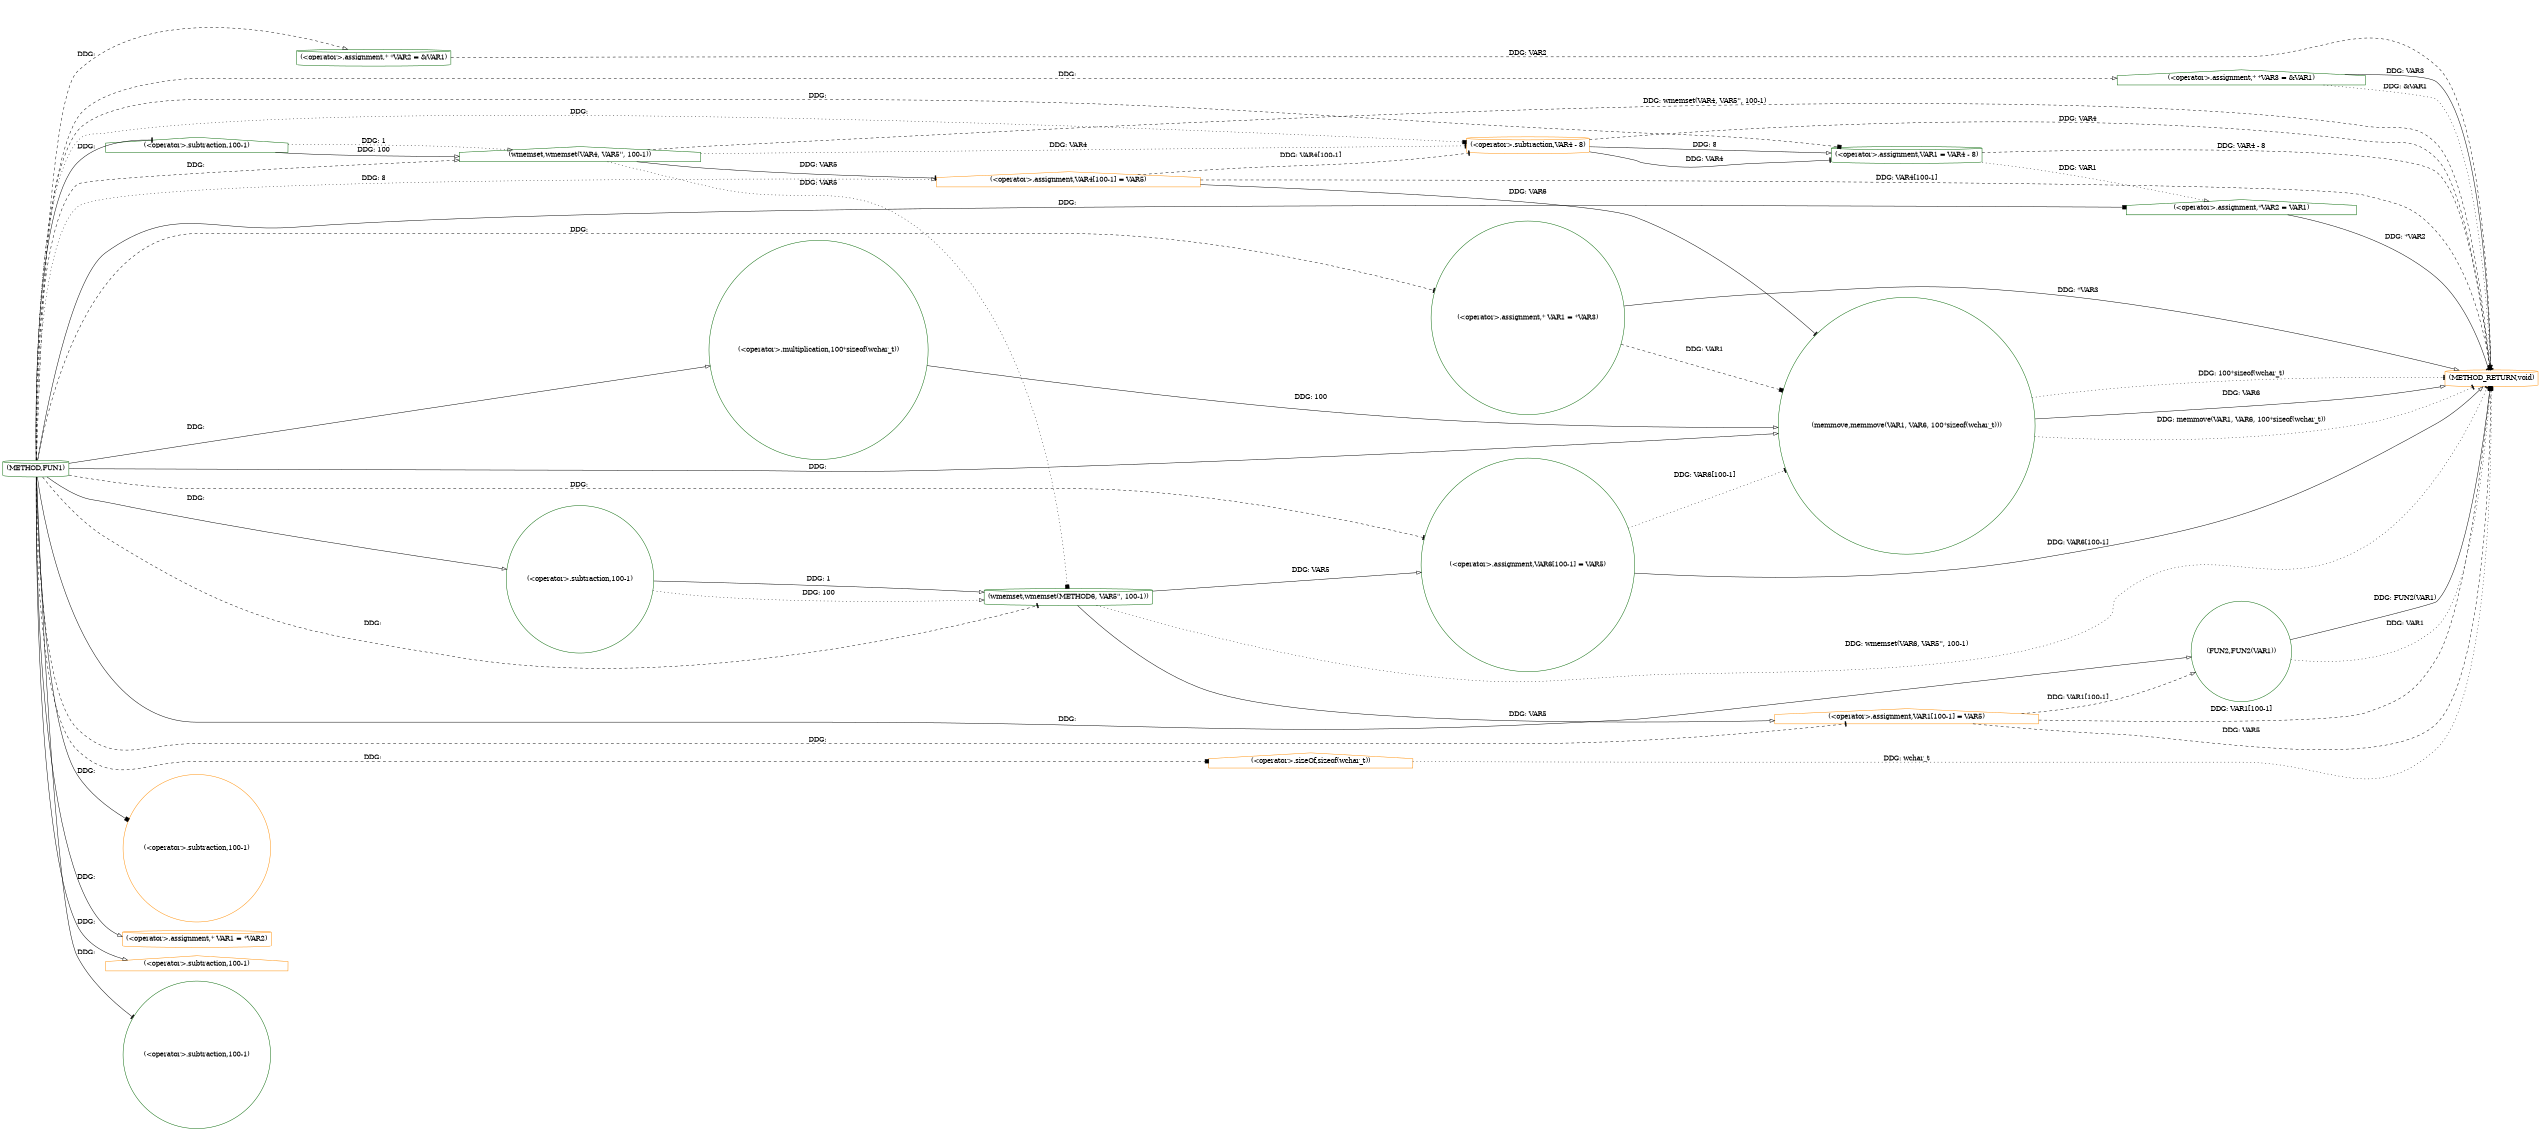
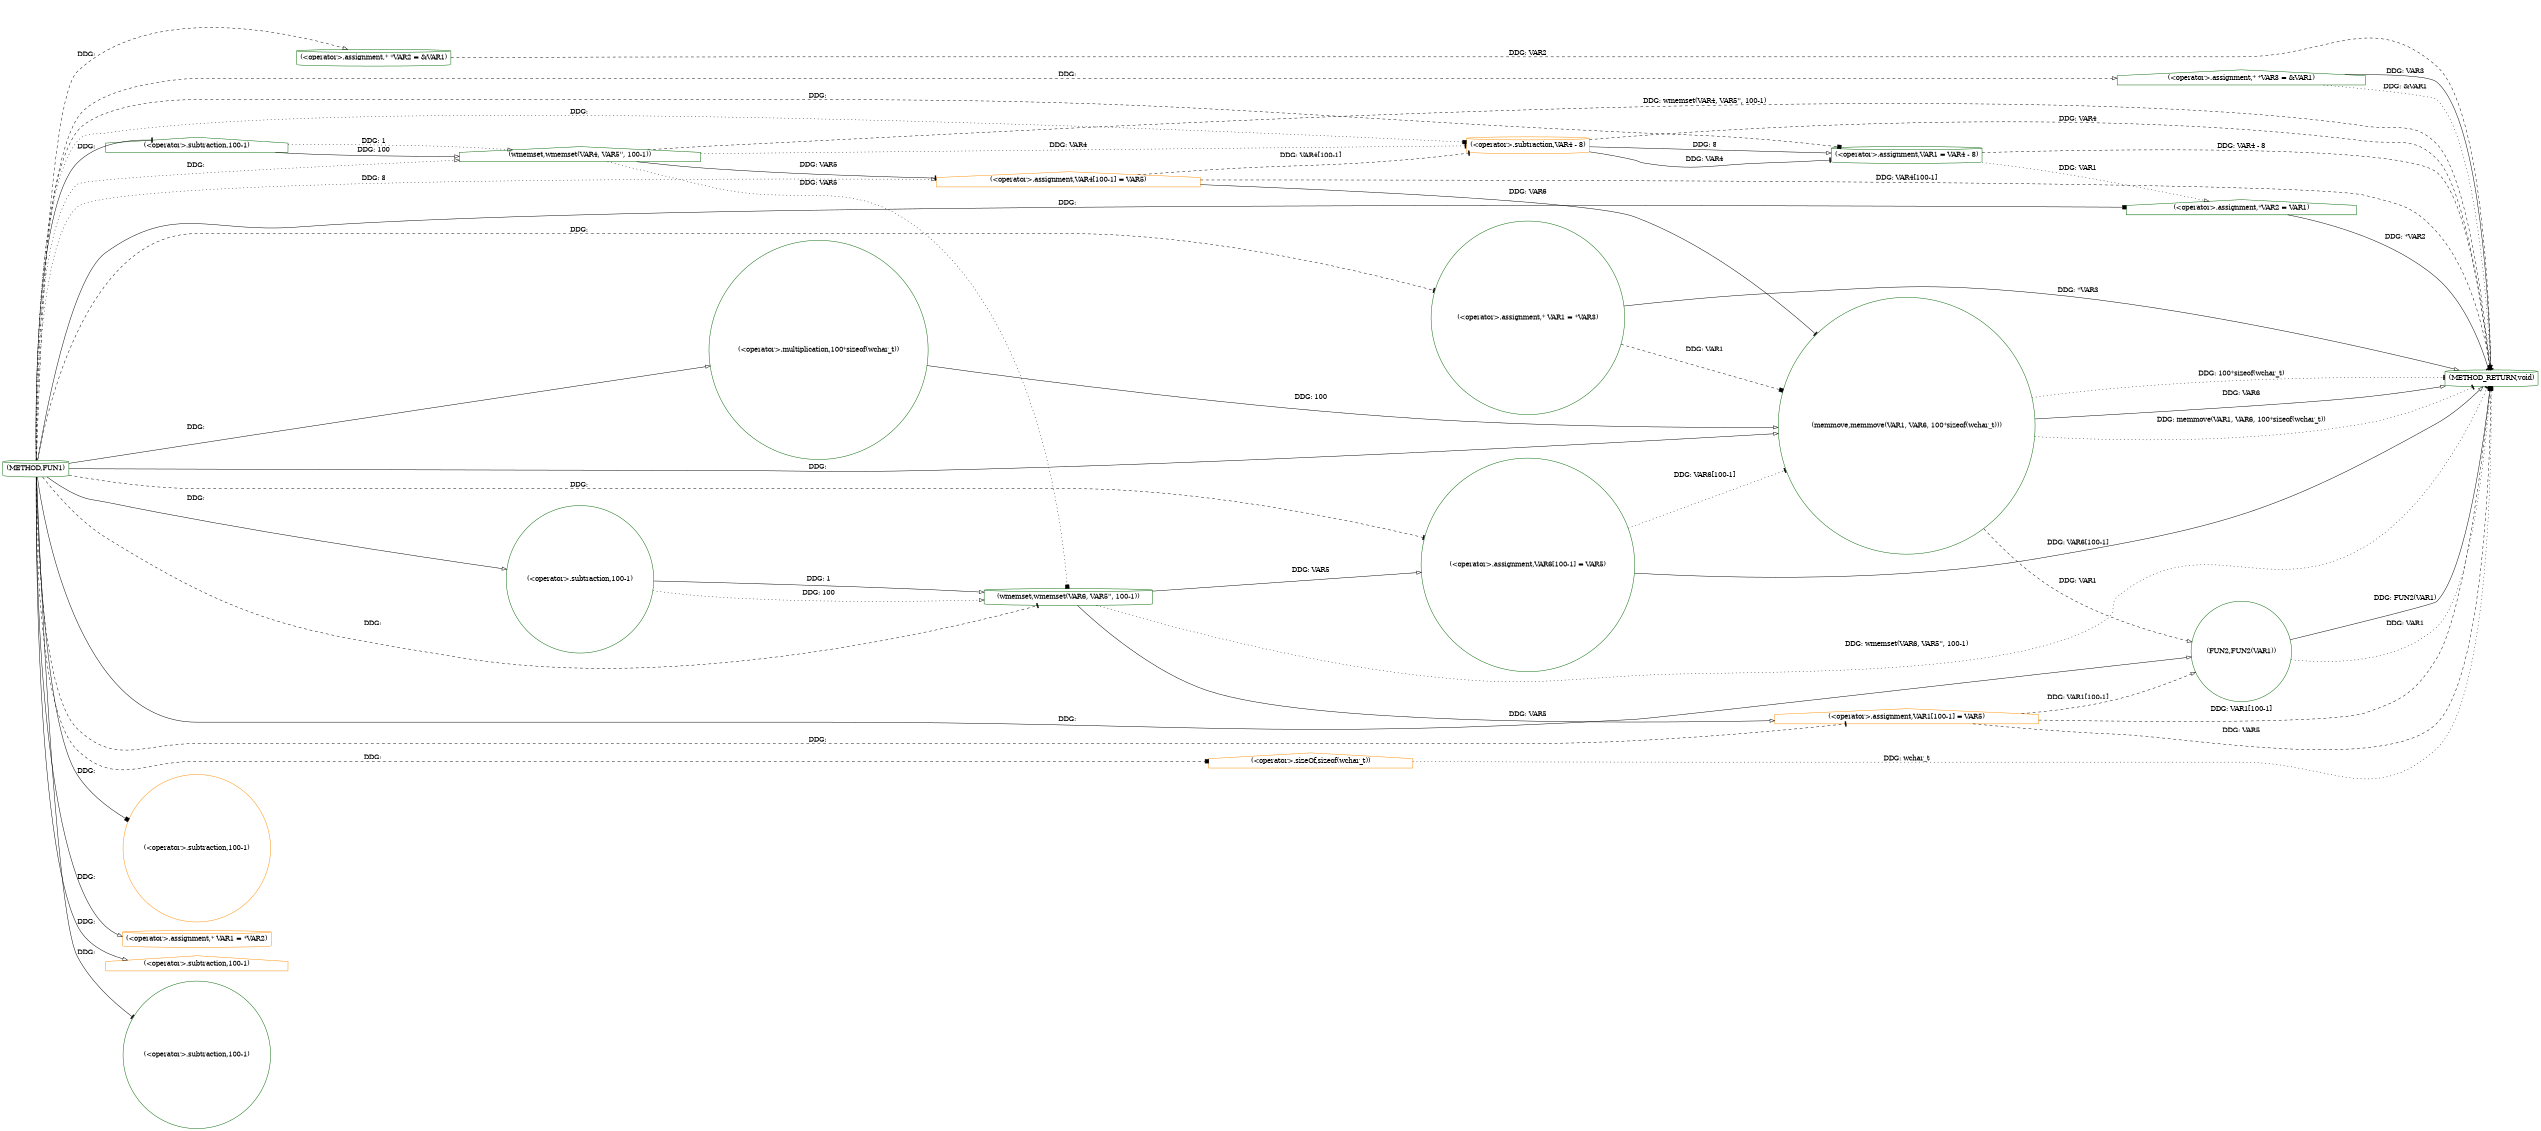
(125, 178) -> (125, 178)
(2492, 378) -> (2492, 378)
(1068, 597) -> (1068, 597)
none -> (2076, 601)
